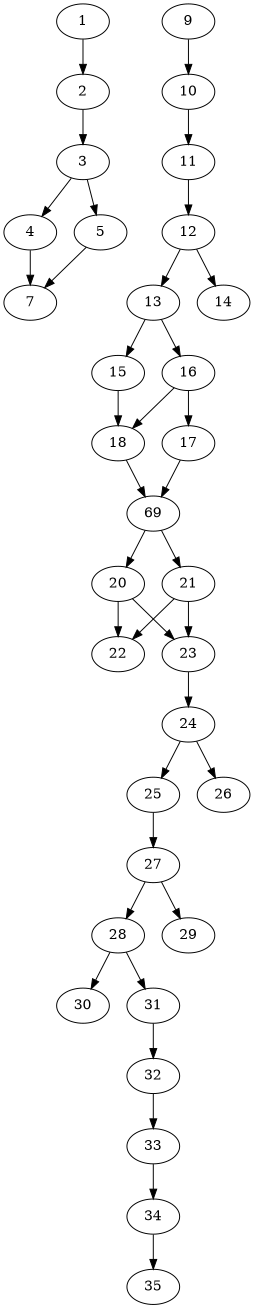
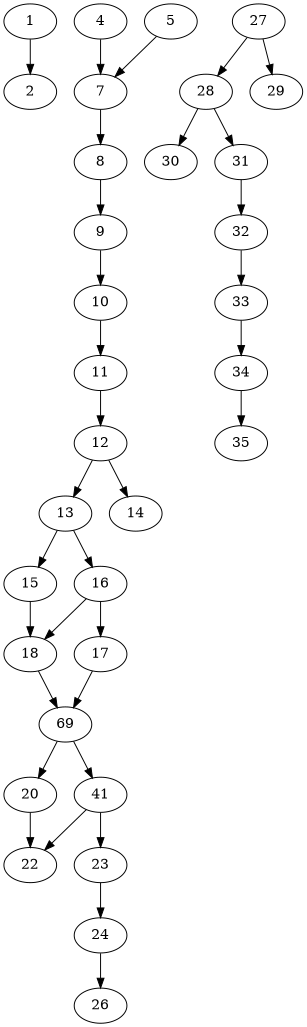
(83, 162) -> none
none -> (101, 162)
(188, 584) -> (101, 795)
(149, 615) -> none
(153, 795) -> none
